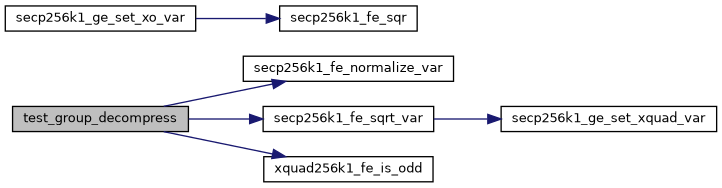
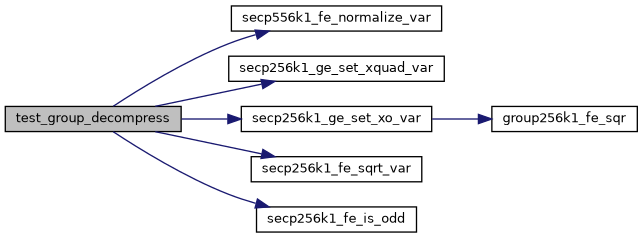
(348, 19) -> (565, 119)
(348, 69) -> (337, 19)
none -> (205, 119)
(461, 119) -> (208, 95)
(348, 169) -> (337, 219)
